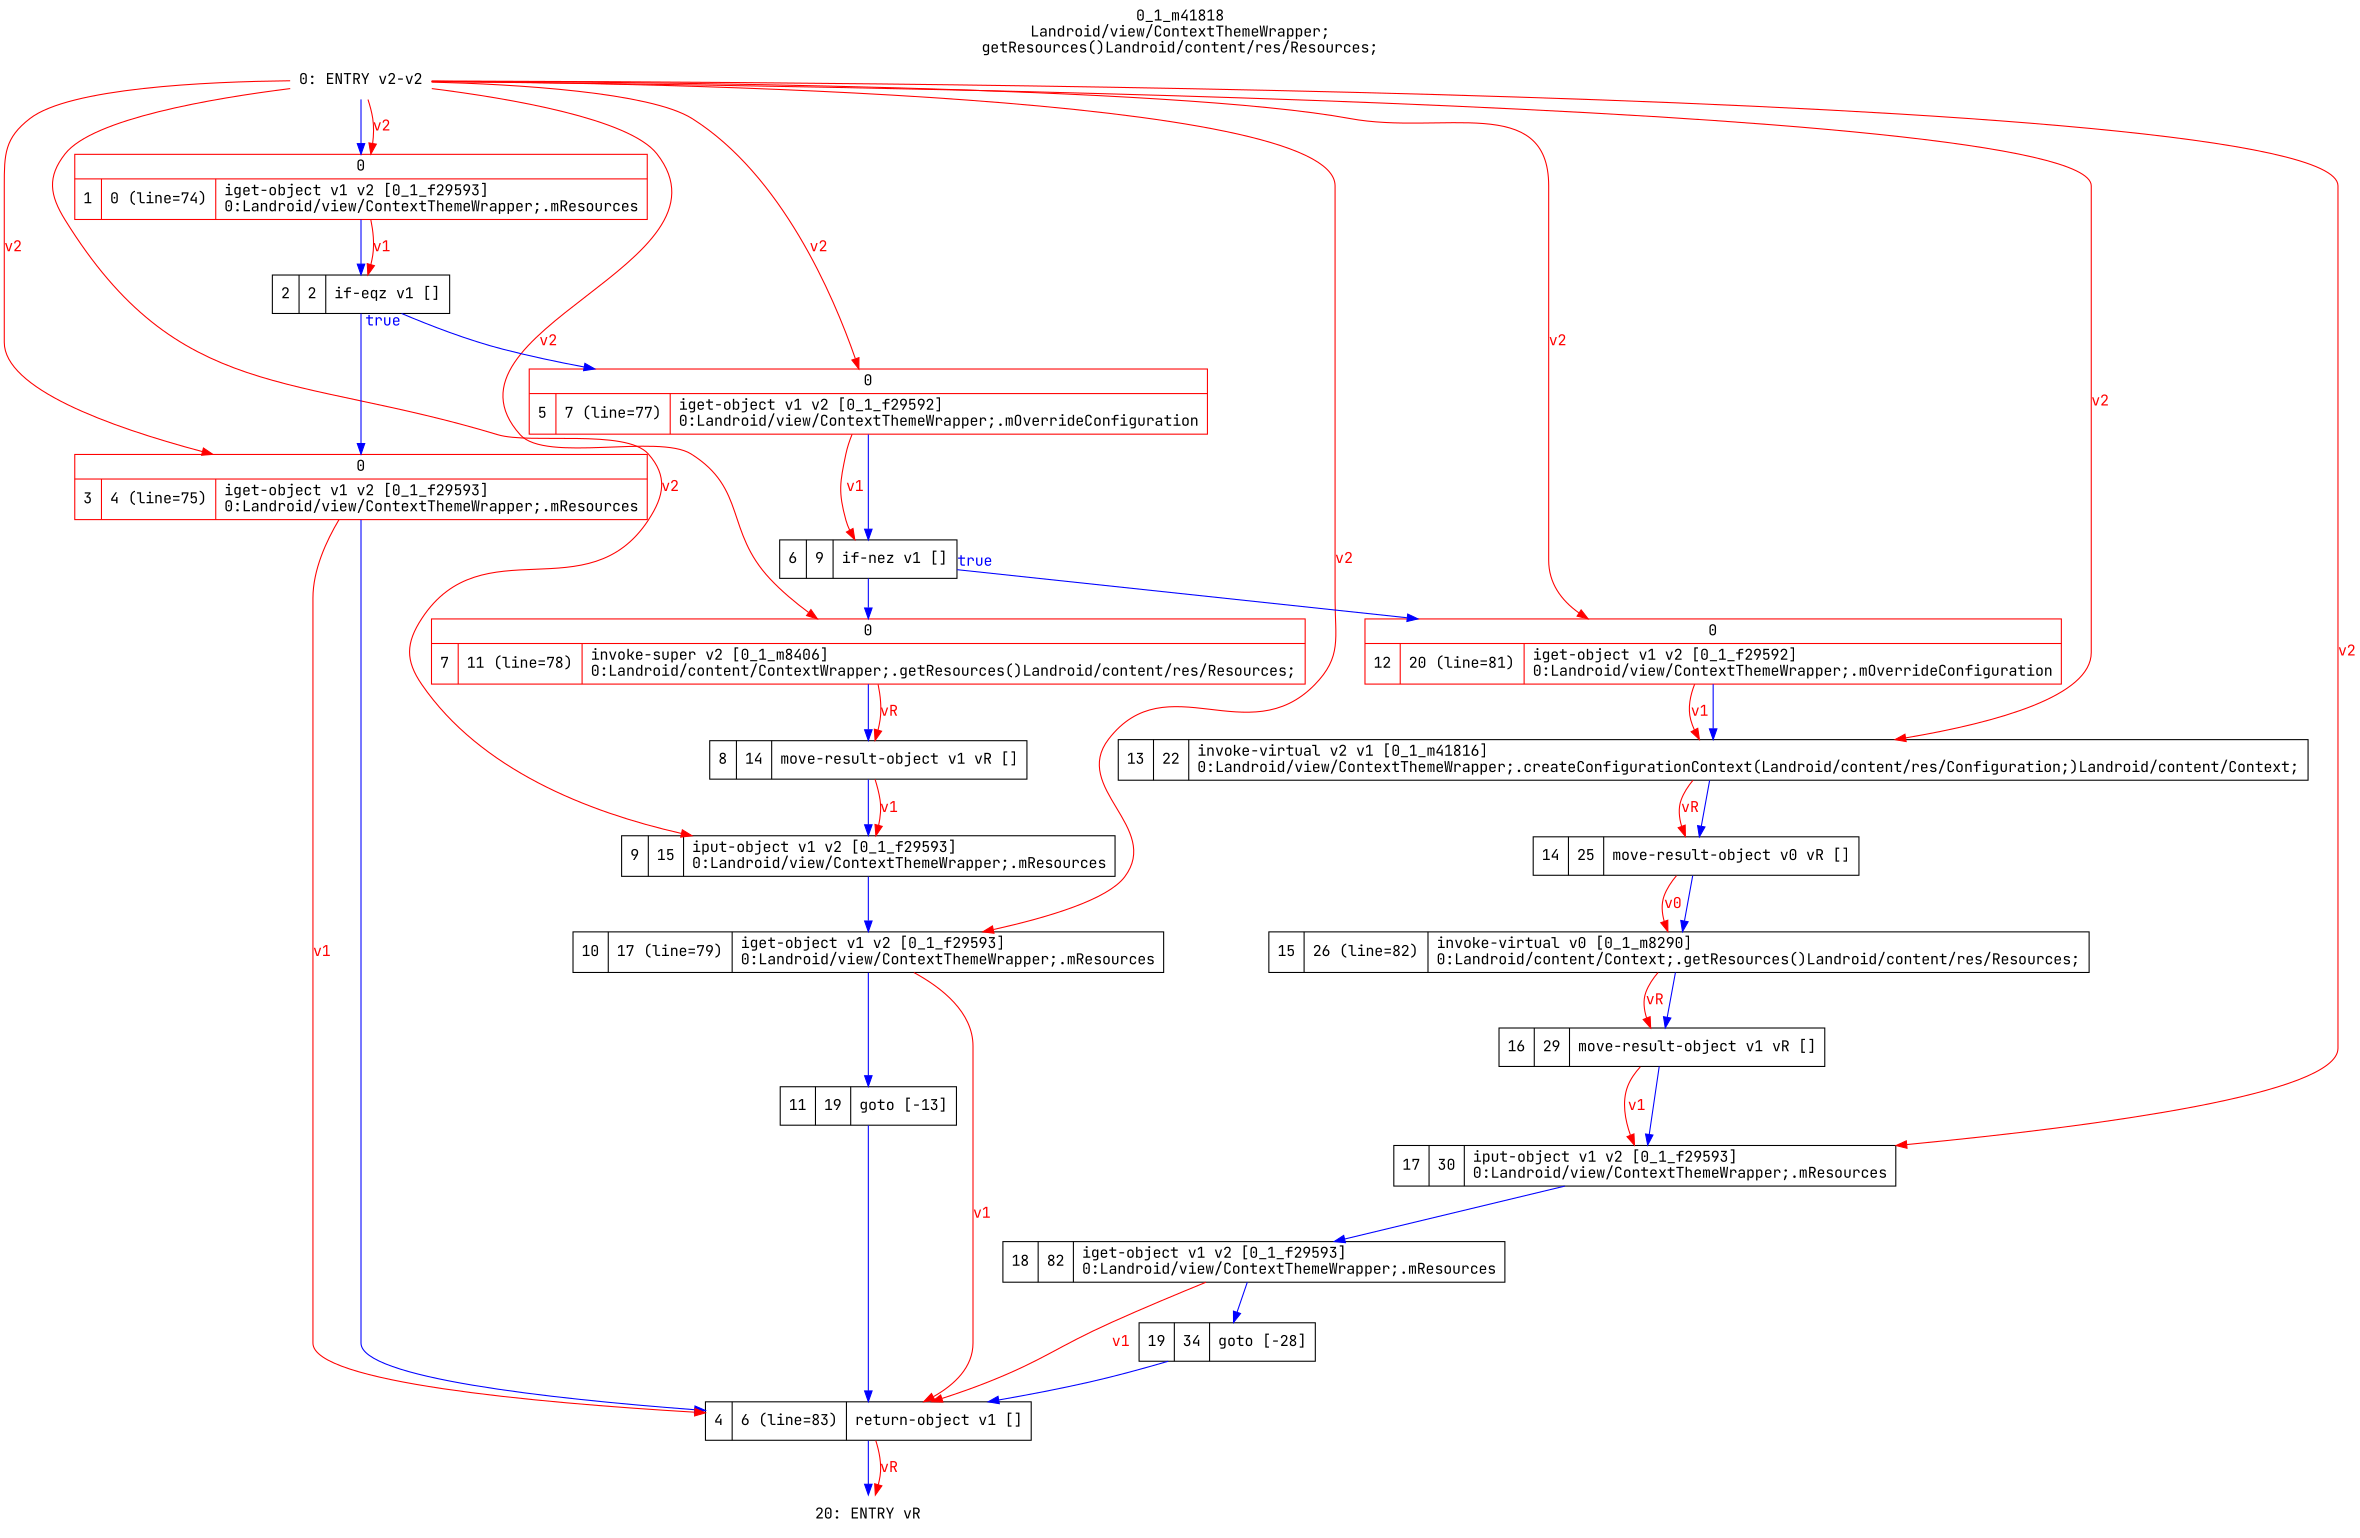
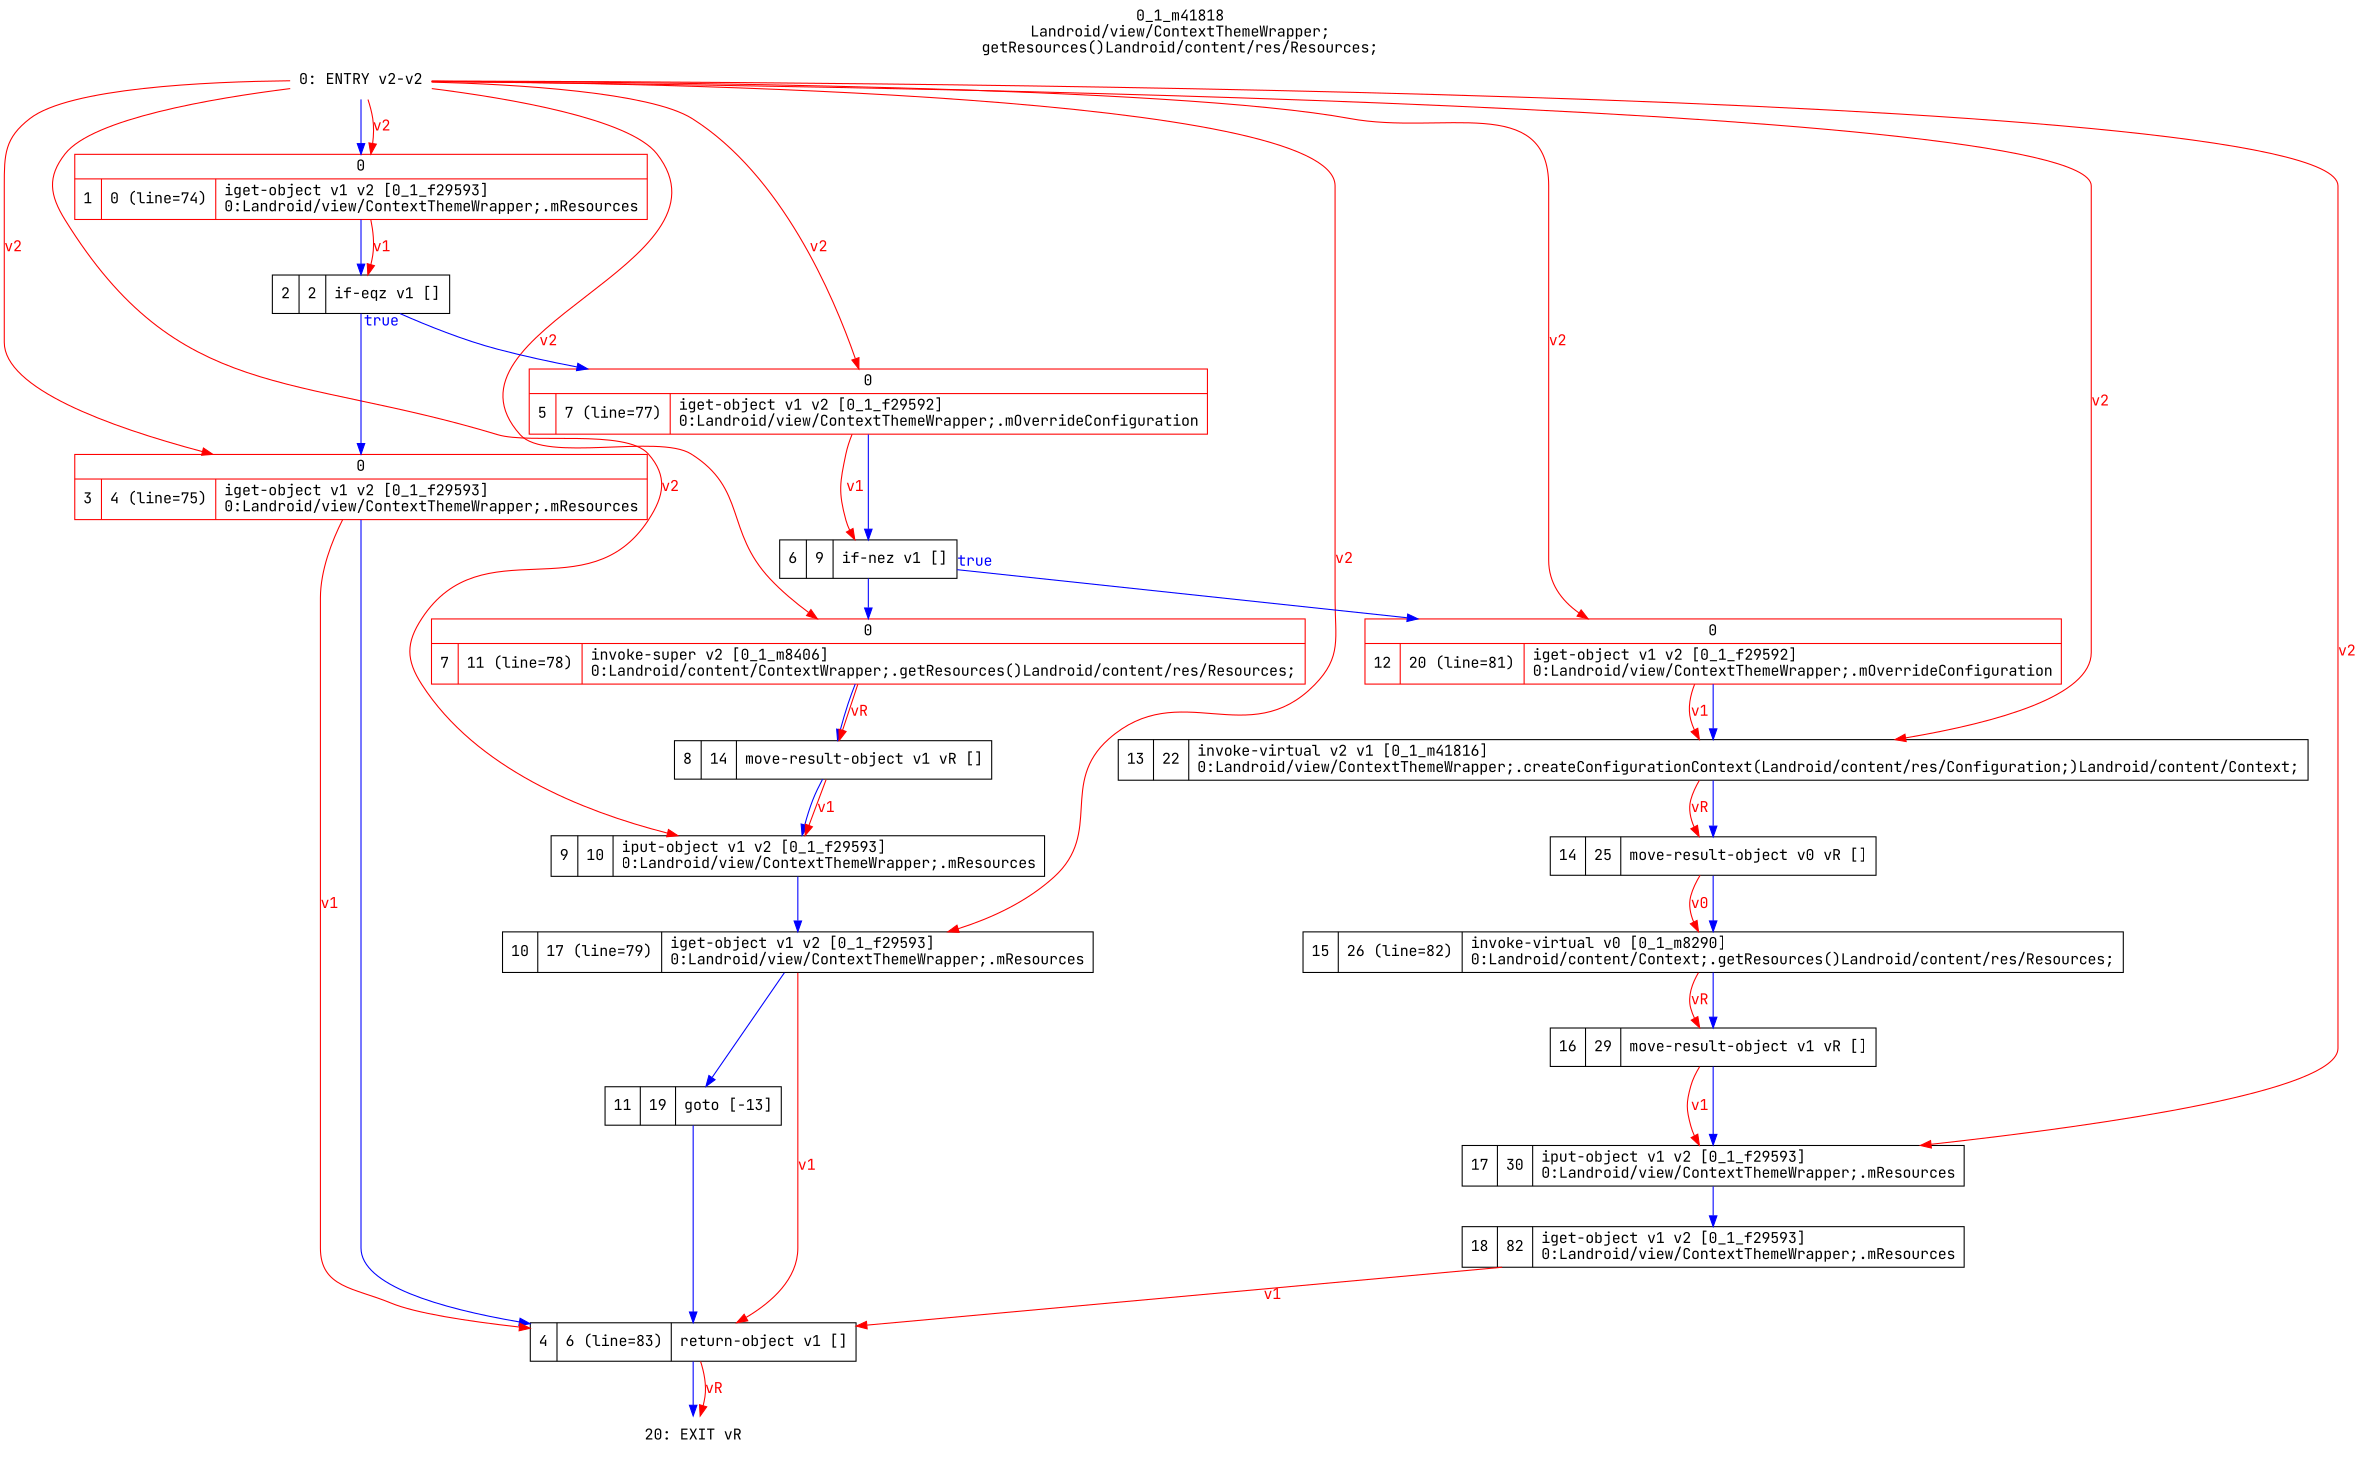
(666, 856) -> (595, 856)
(1227, 1342) -> none
(868, 1515) -> (693, 1435)
